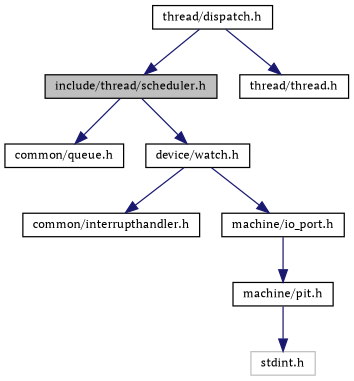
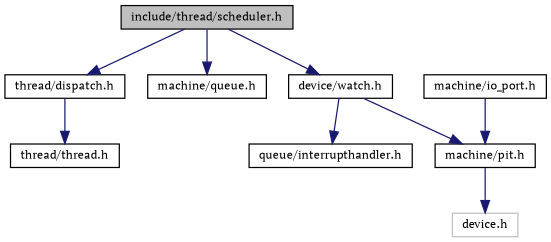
(177, 48) -> (142, 49)
(64, 156) -> (207, 87)
(235, 186) -> (407, 119)
(111, 225) -> (331, 156)
(283, 363) -> (485, 225)
